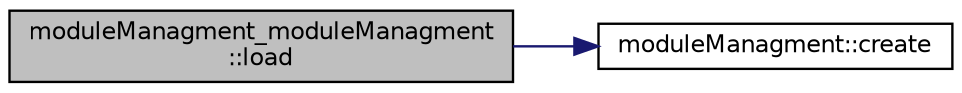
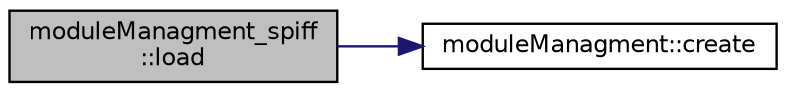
(261, 46) -> (173, 46)
